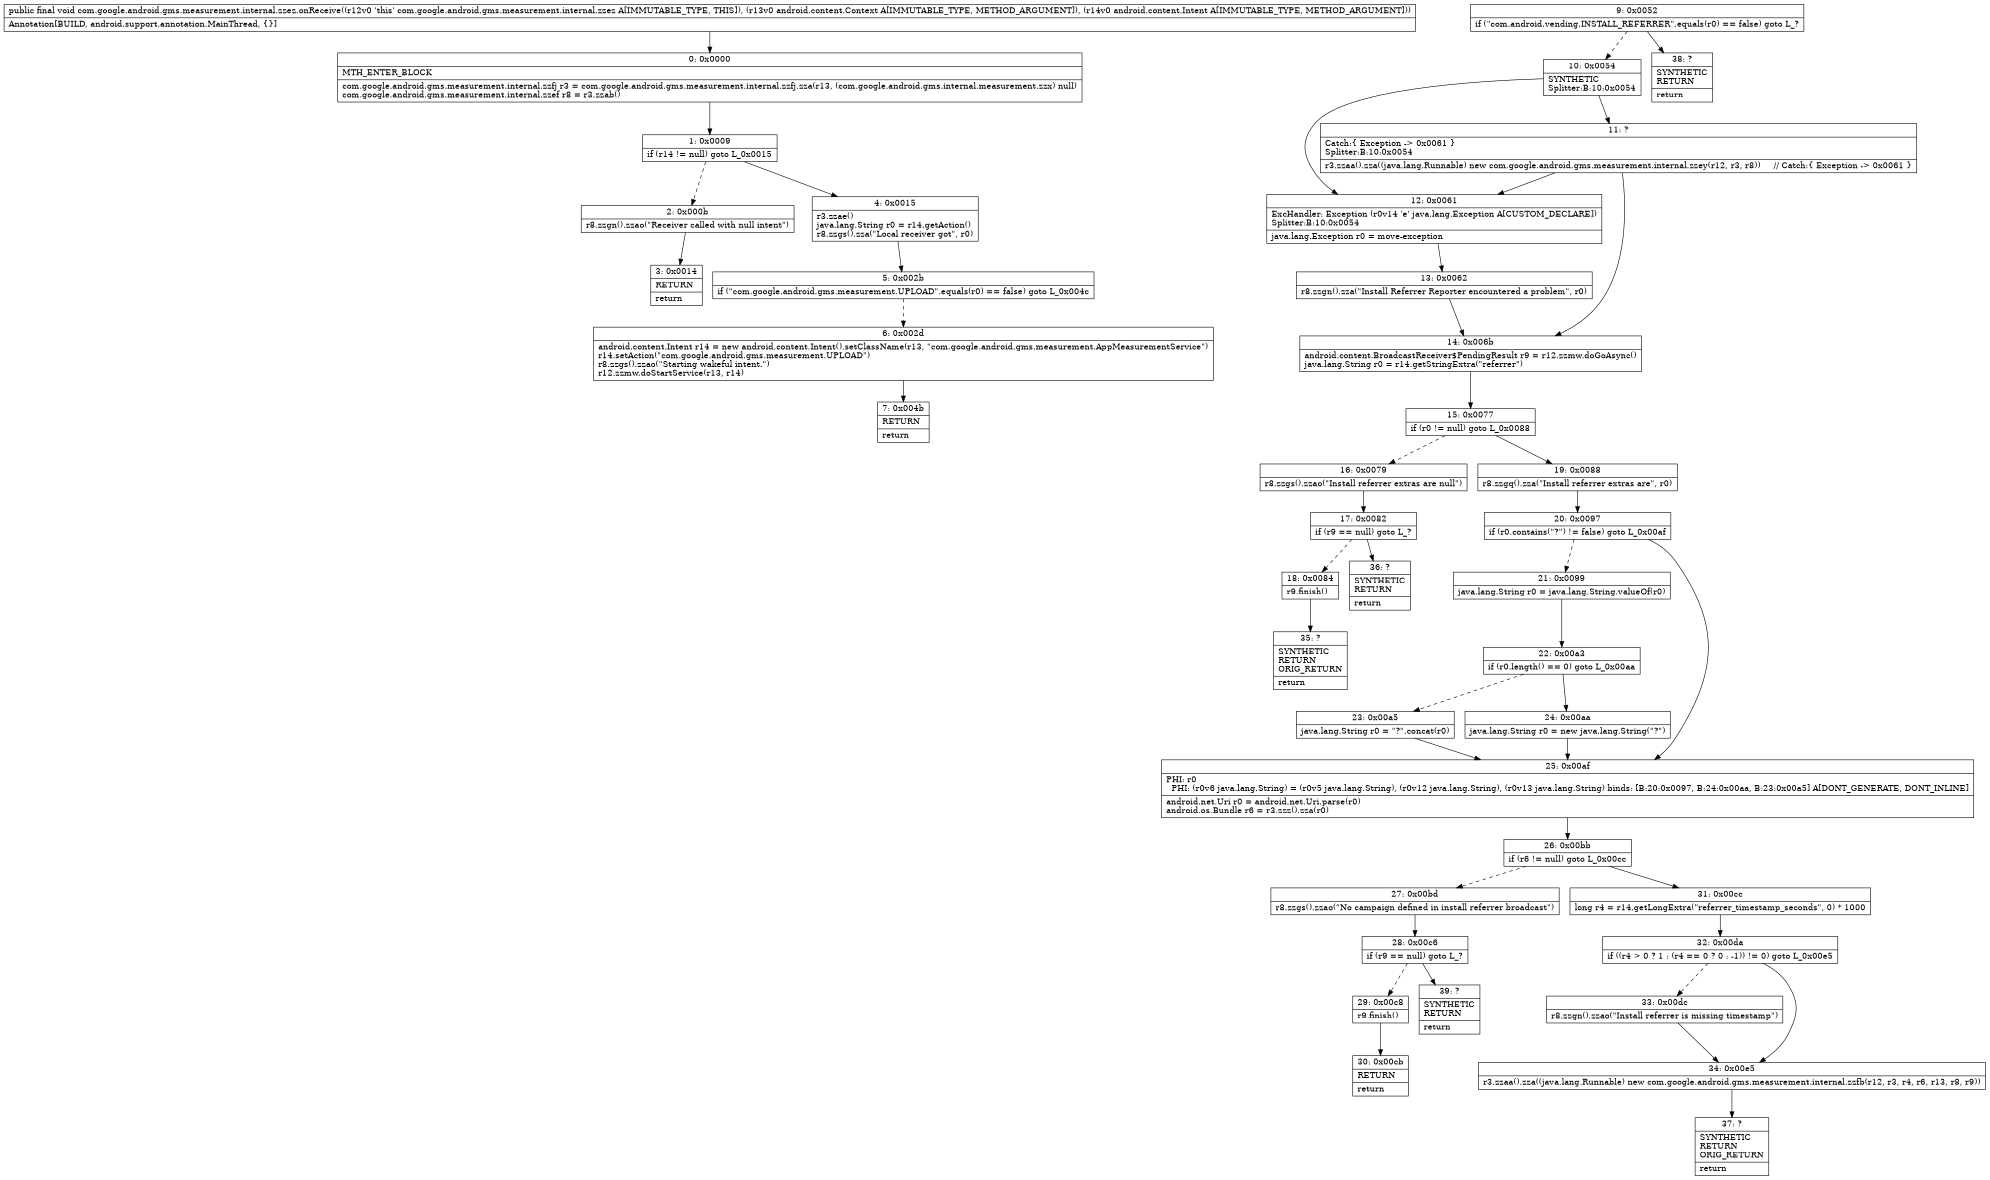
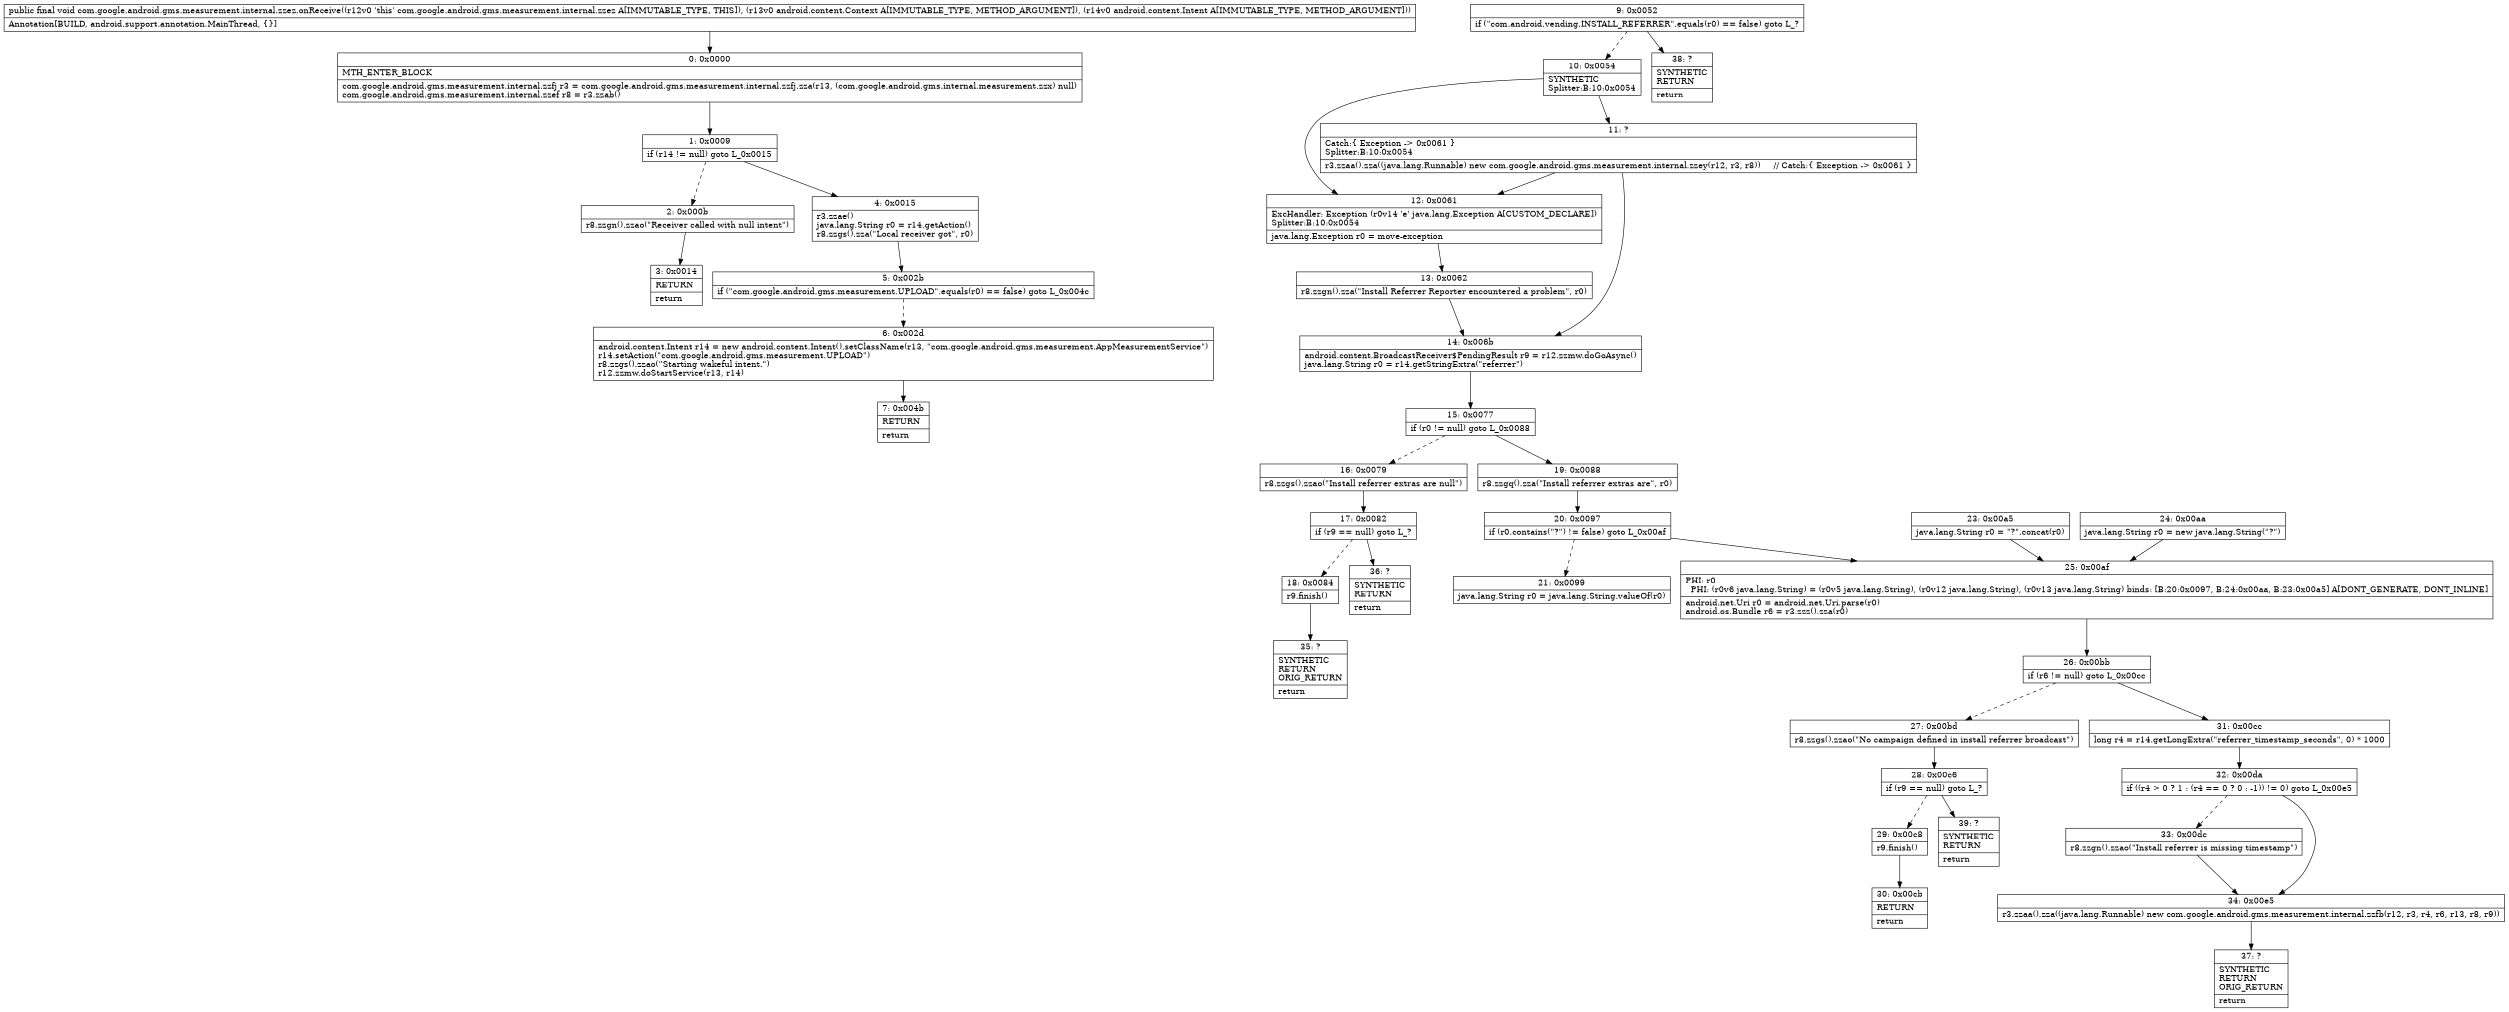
(1562, 661) -> none
